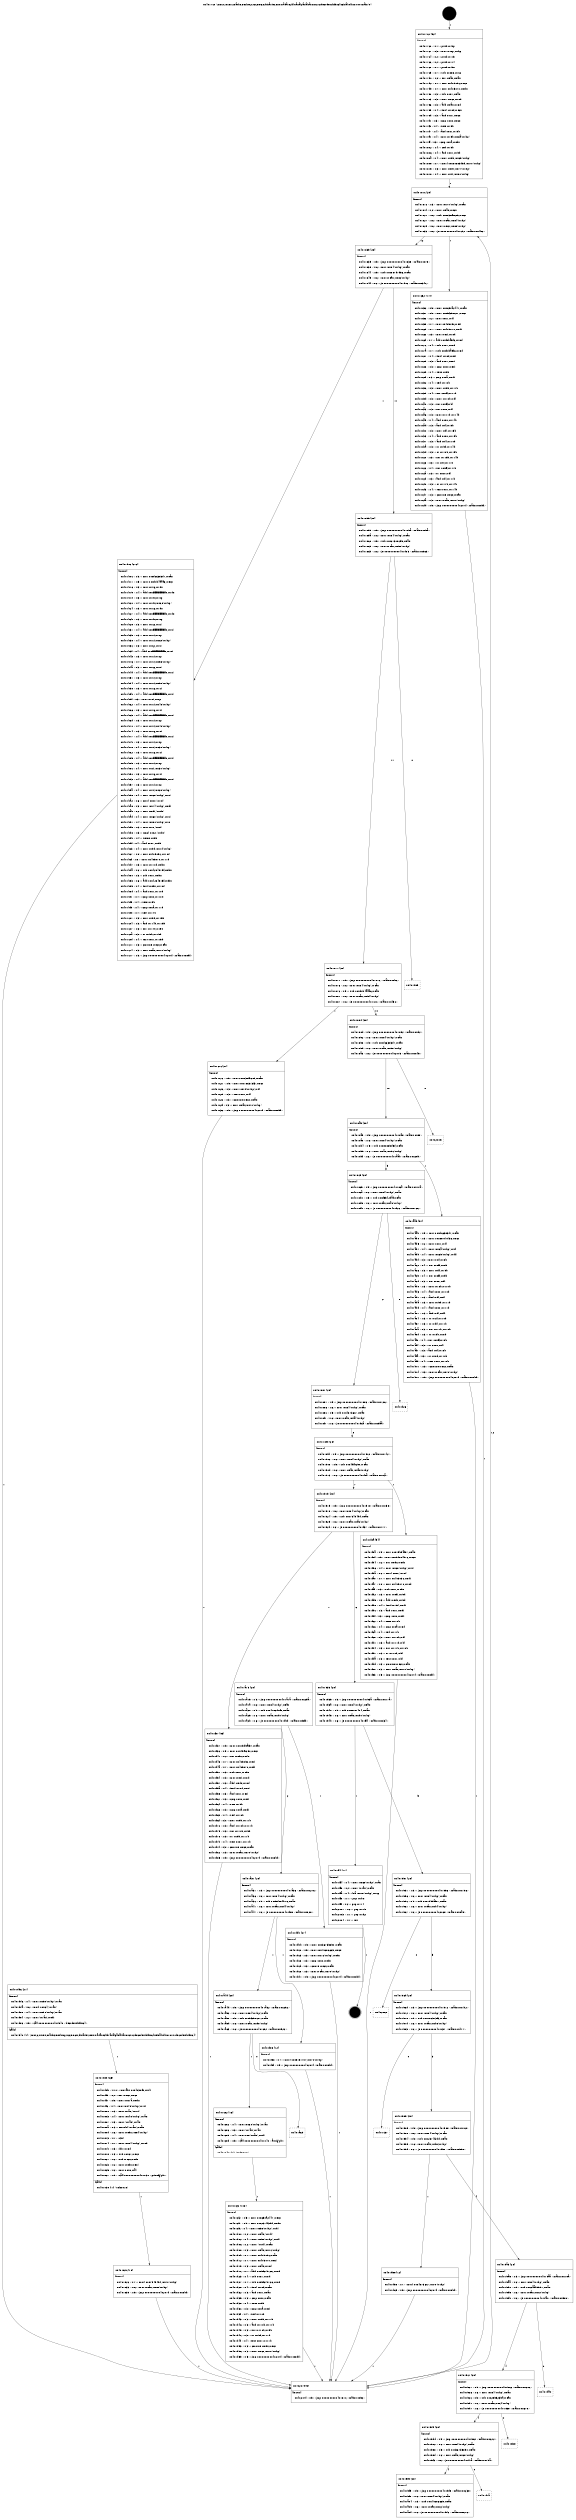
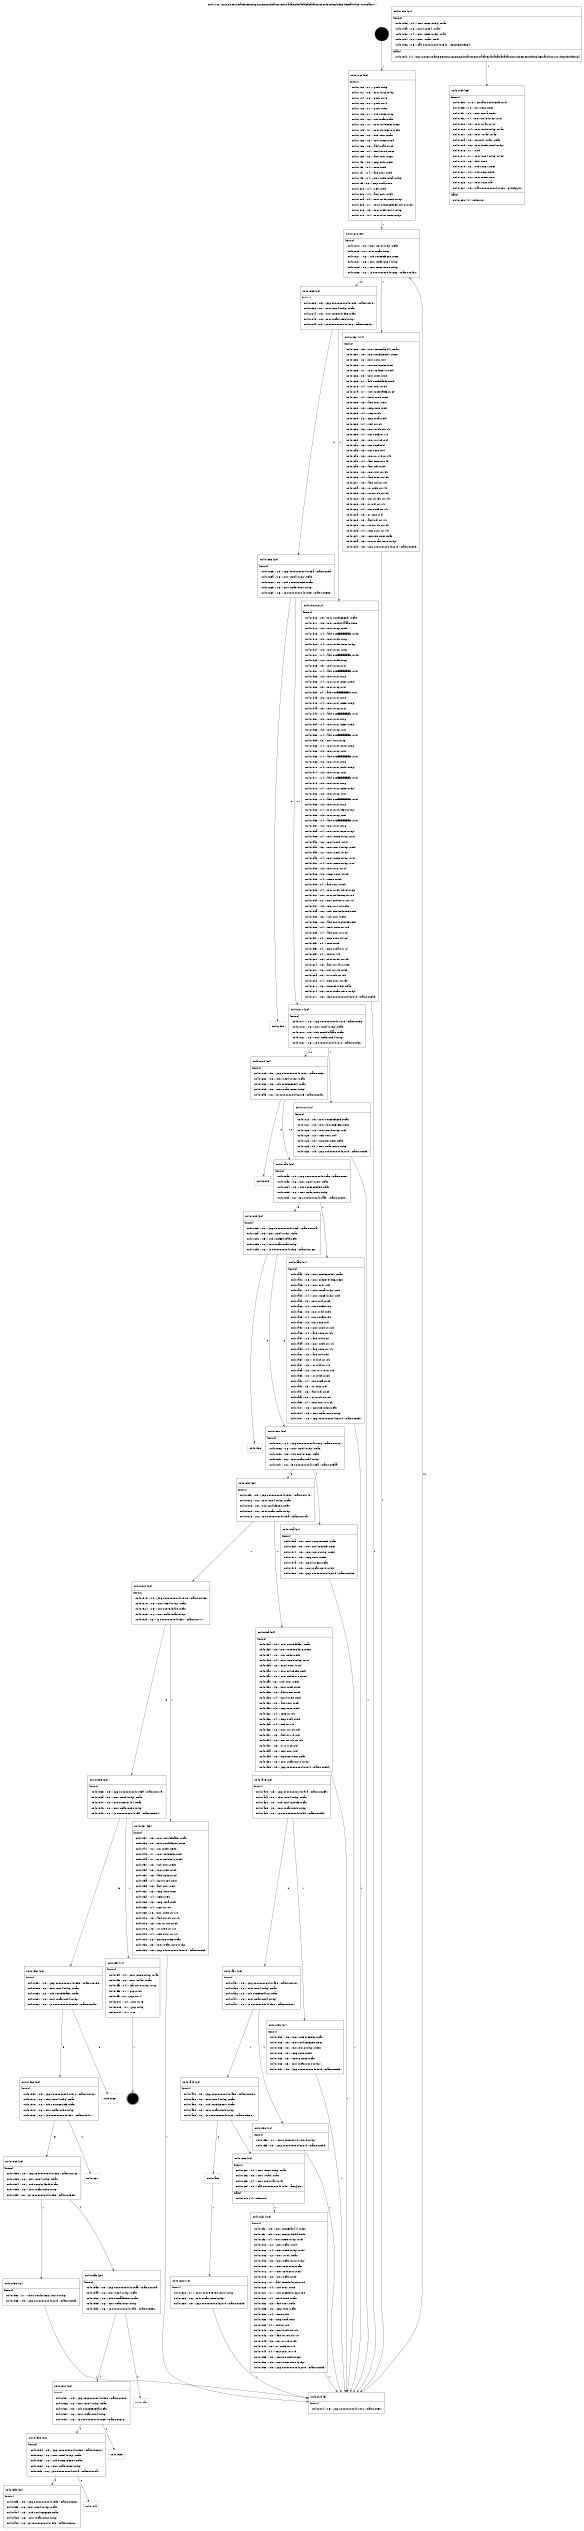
none -> (319, 1551)
(144, 2228) -> (211, 2229)
